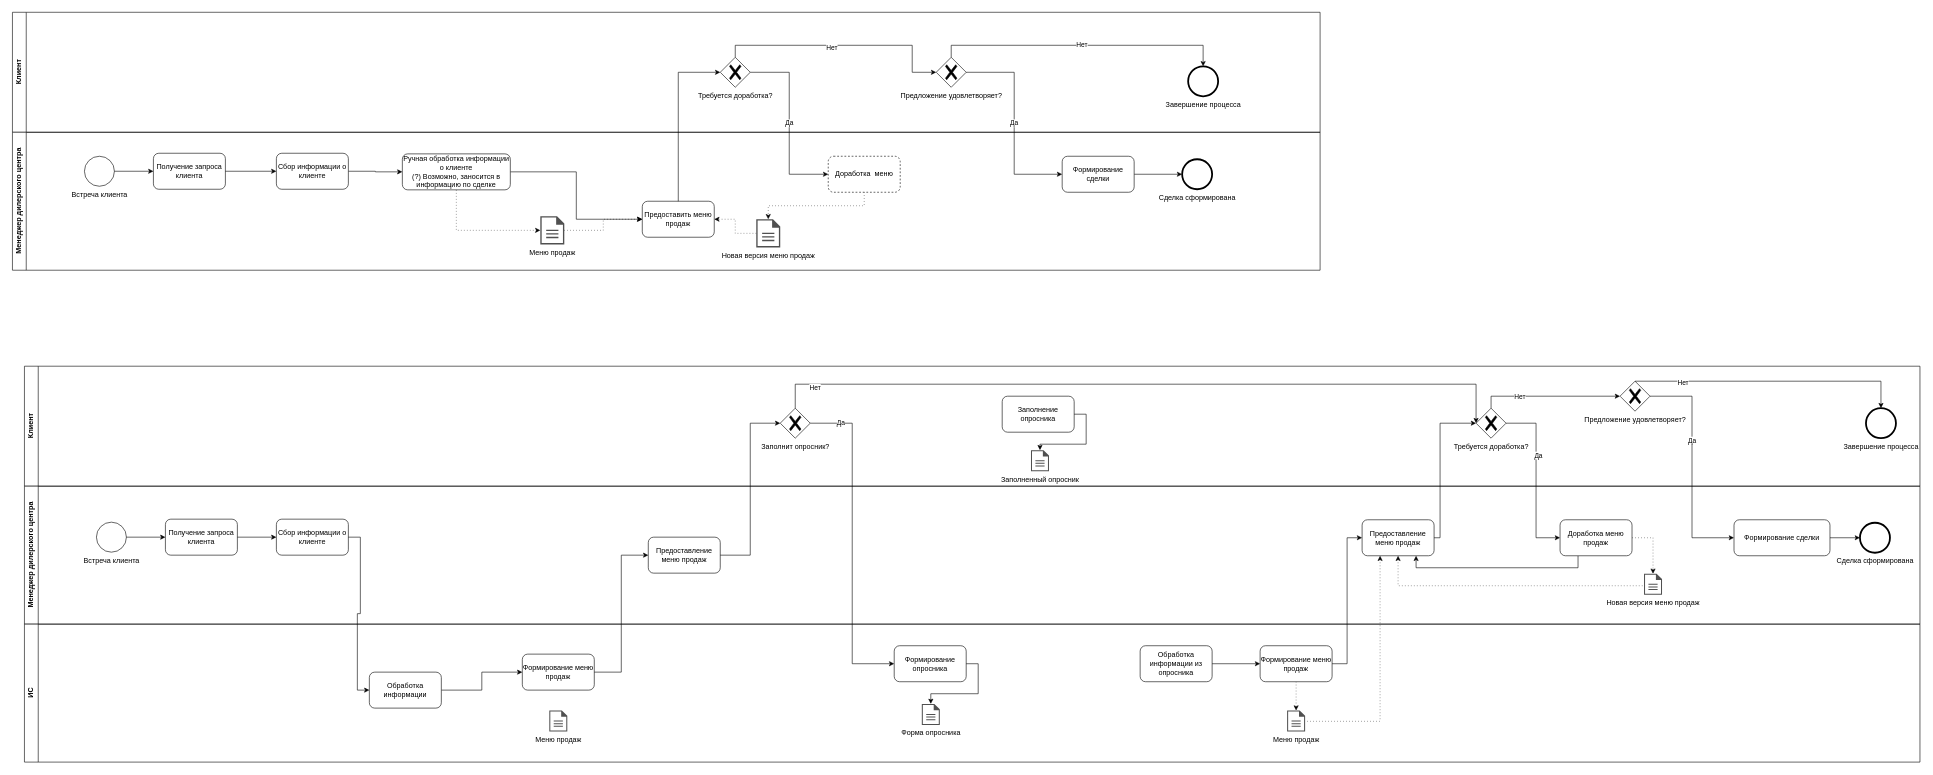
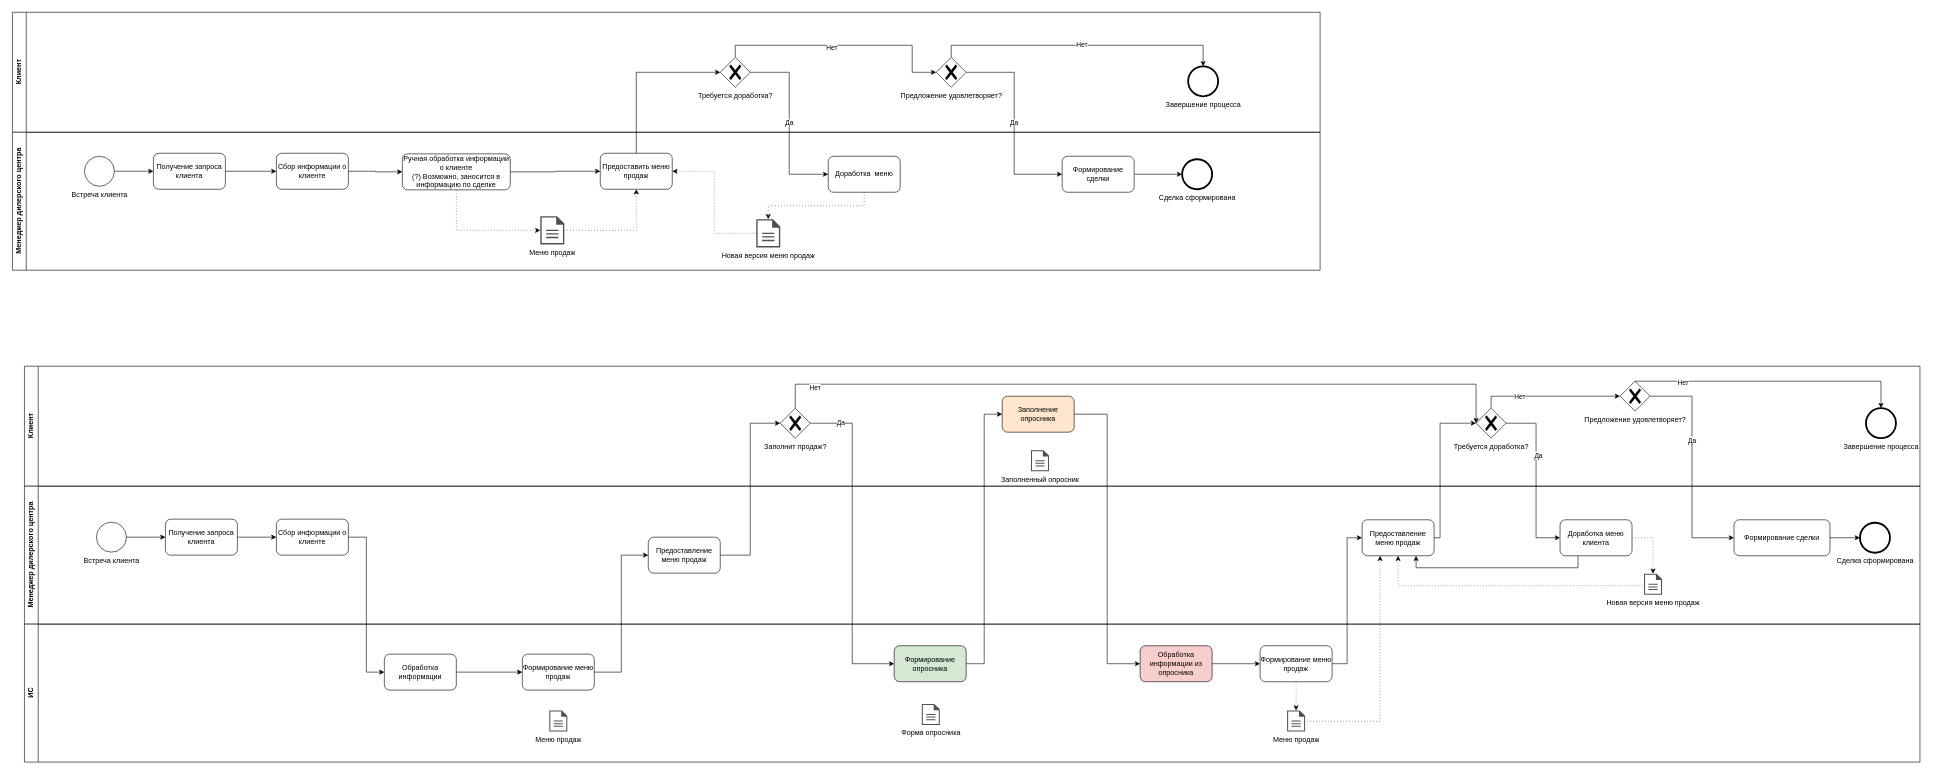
(864, 174) -> (864, 174)
(678, 219) -> (636, 171)
(1038, 414) -> (1038, 414)
(1041, 444) -> (1106, 414)
(796, 447) -> (796, 447)
(1596, 538) -> (1596, 538)
(930, 664) -> (930, 664)
(1176, 664) -> (1176, 664)
(405, 690) -> (420, 672)
(978, 694) -> (984, 664)
